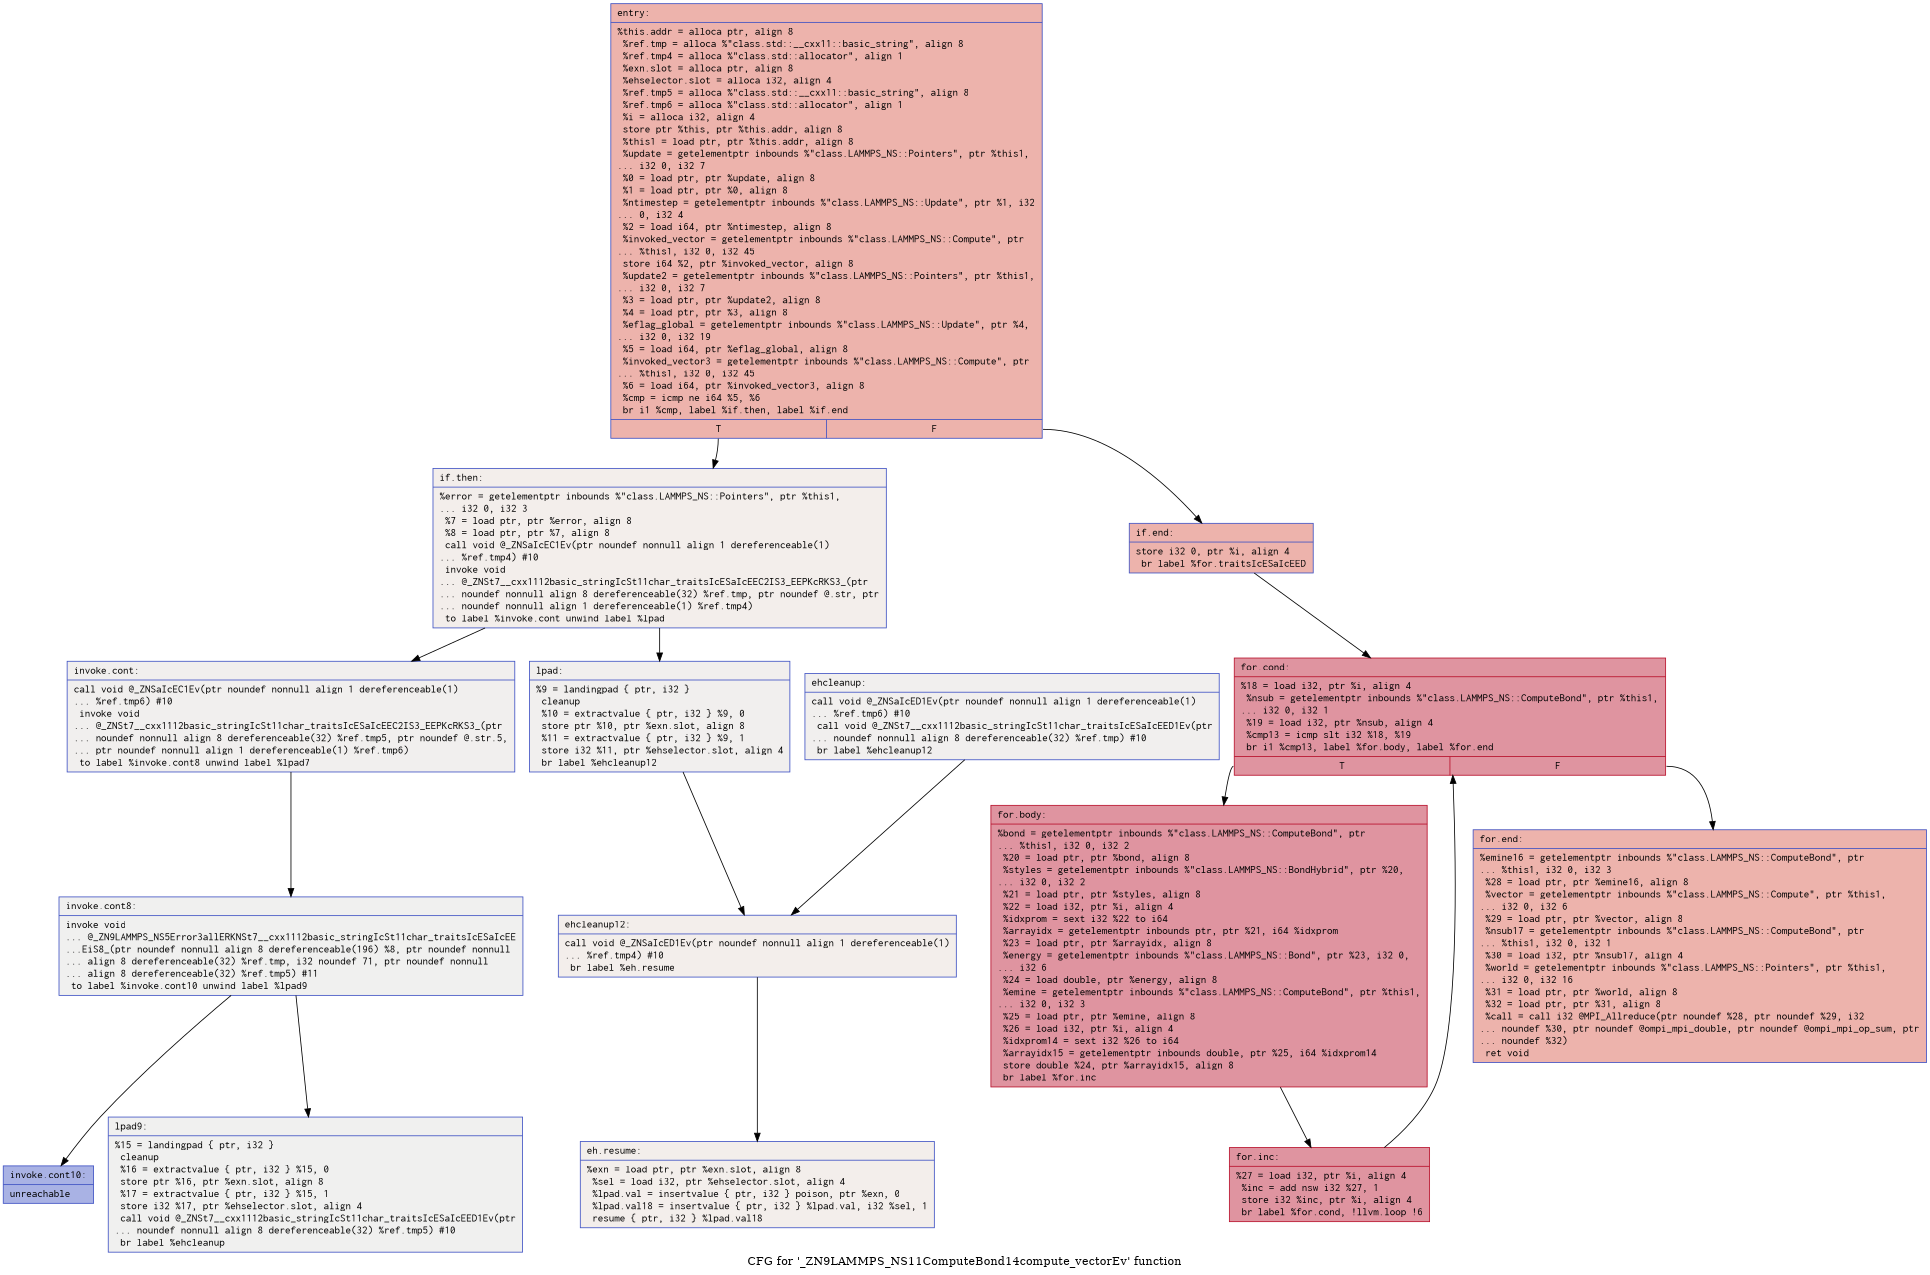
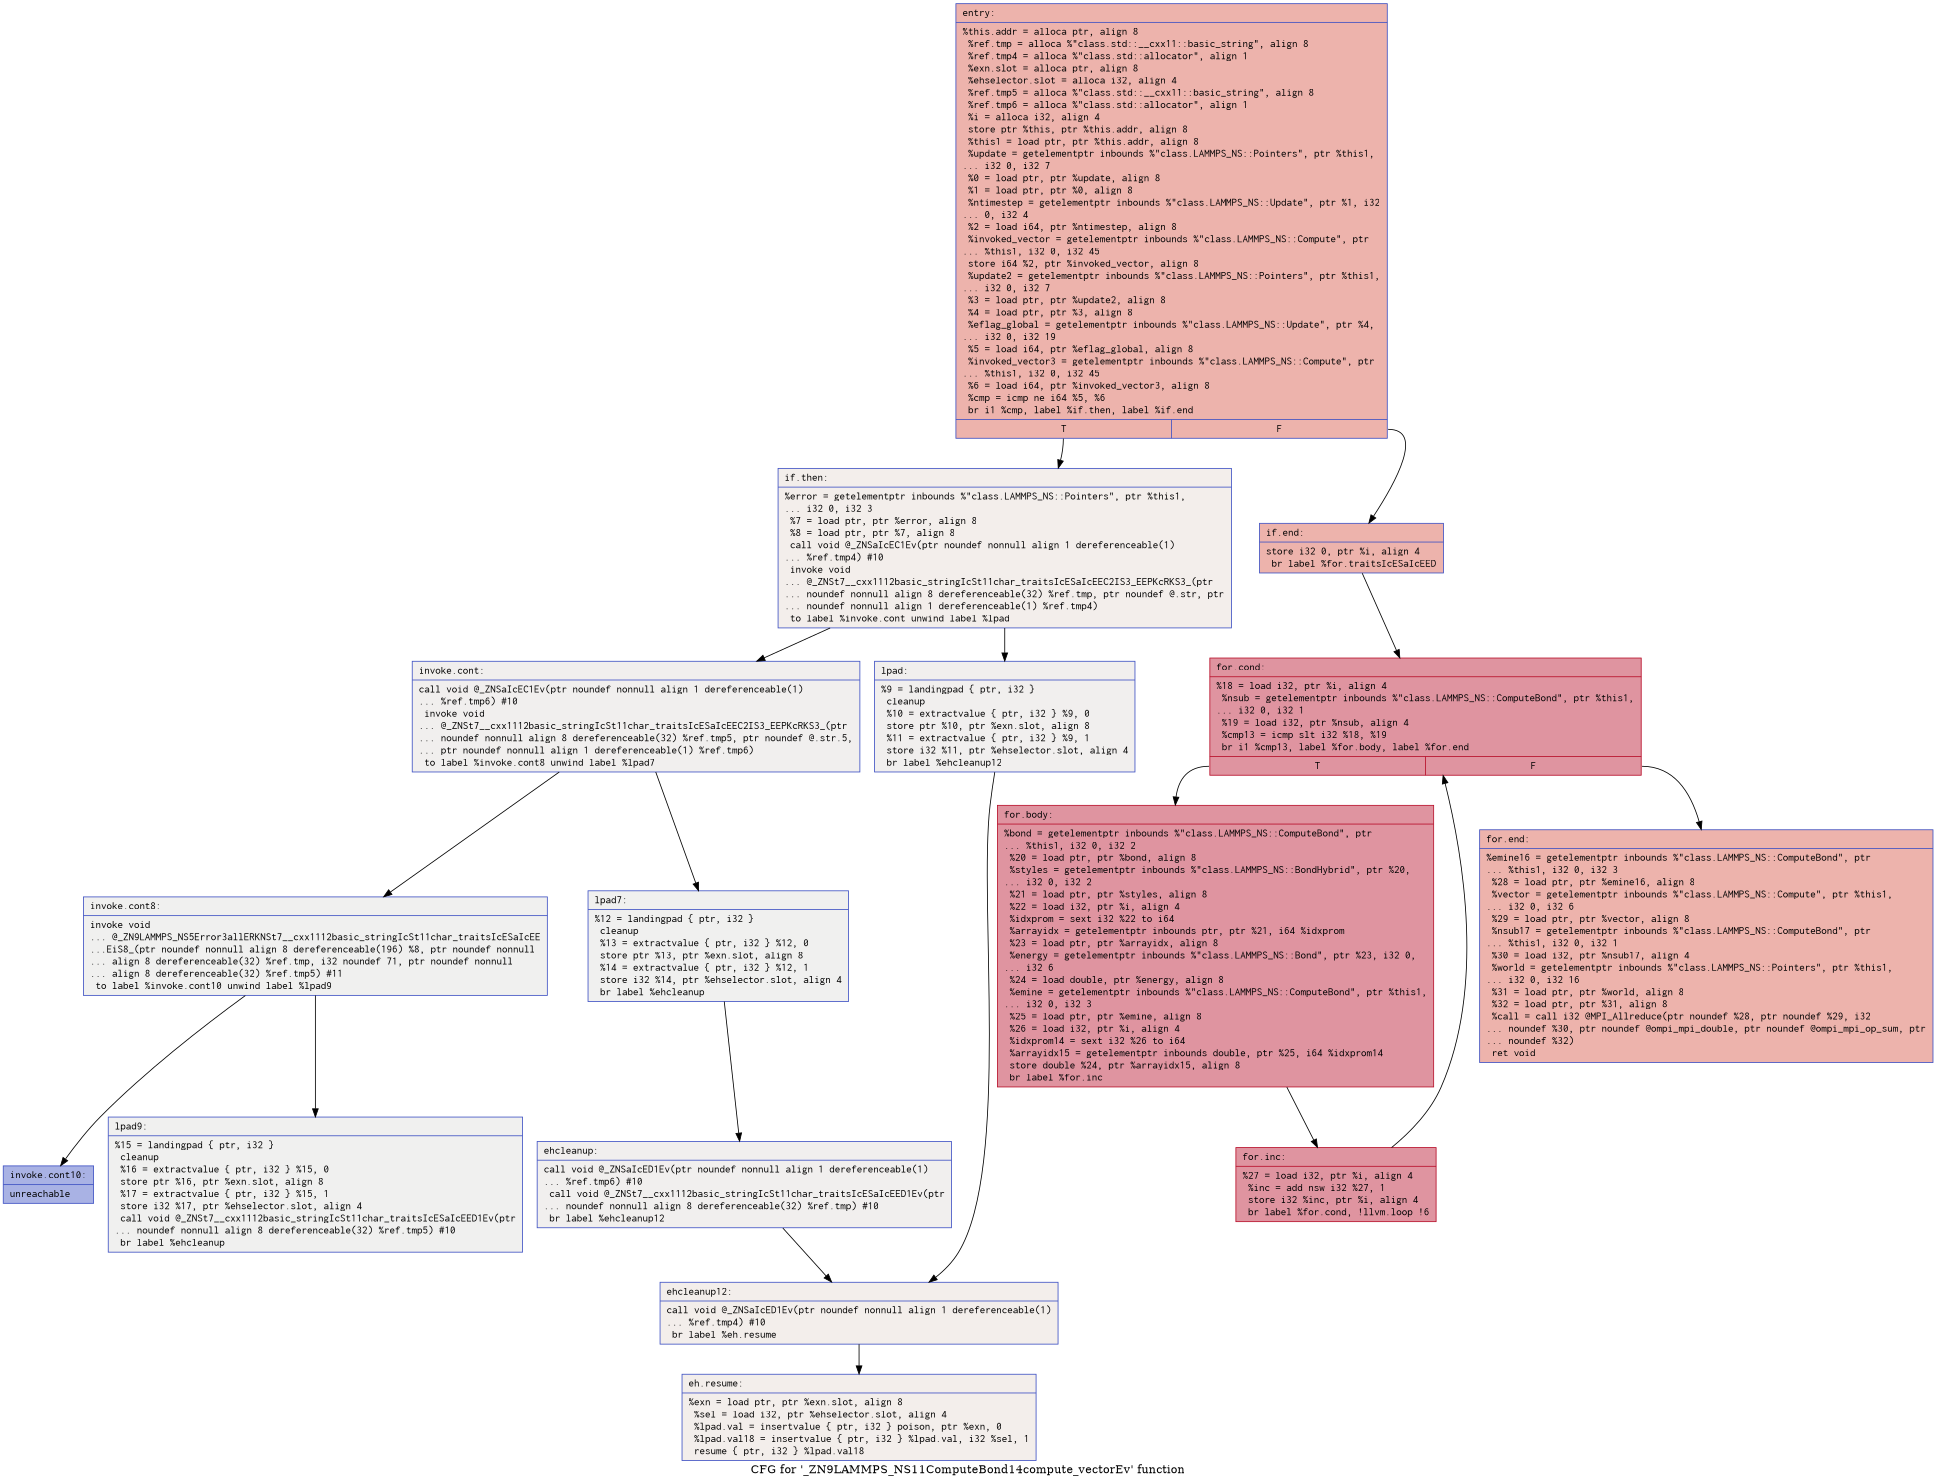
none -> (718, 946)
